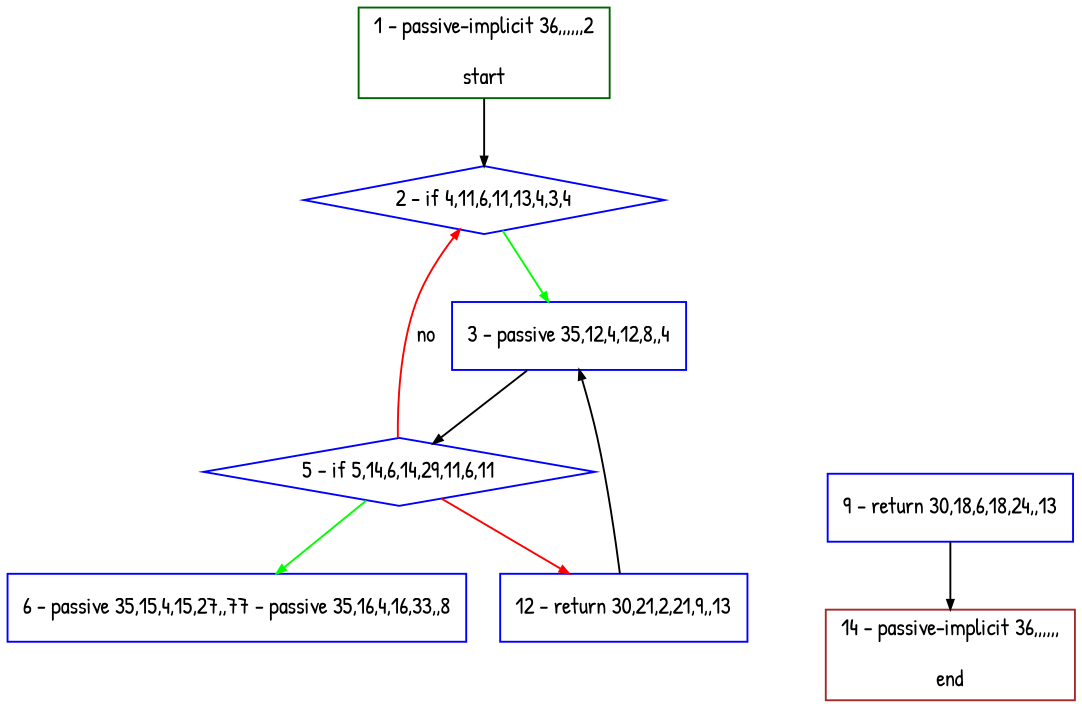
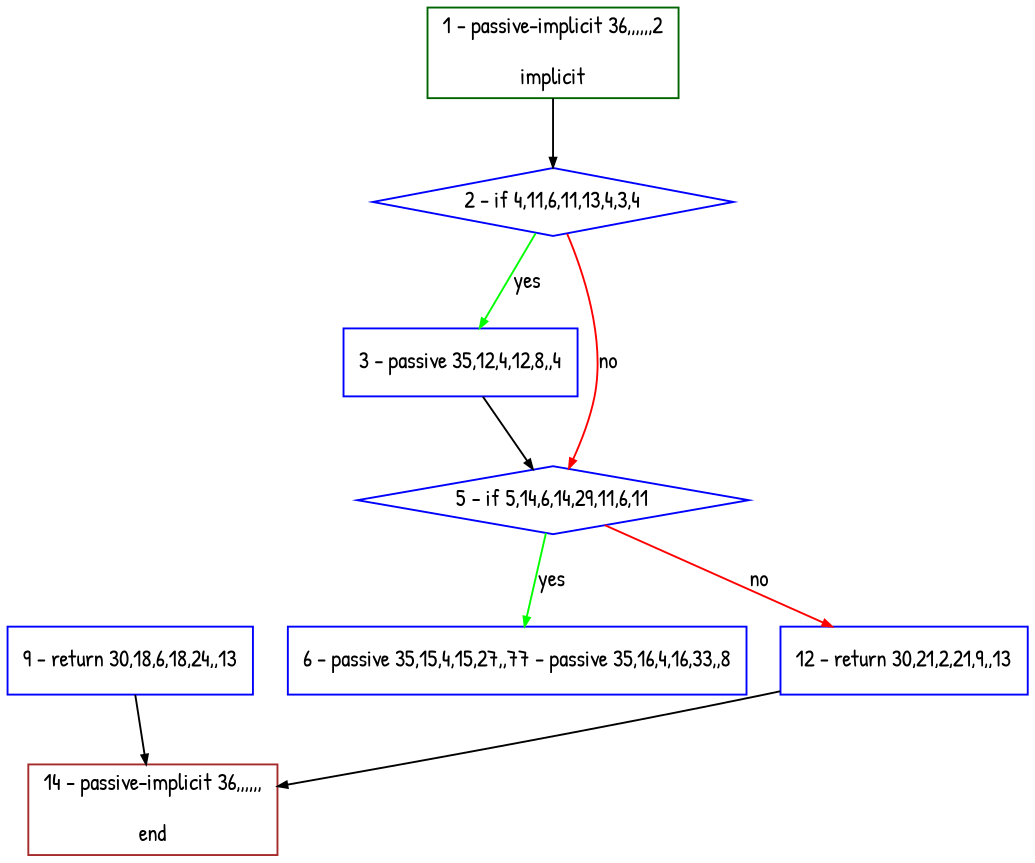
(484, 53) -> (553, 53)
(408, 332) -> (597, 346)
(605, 475) -> (534, 740)
(707, 642) -> (552, 580)
